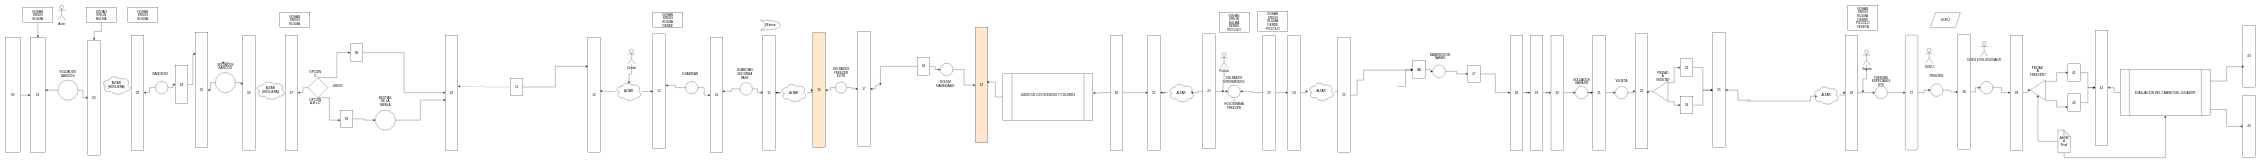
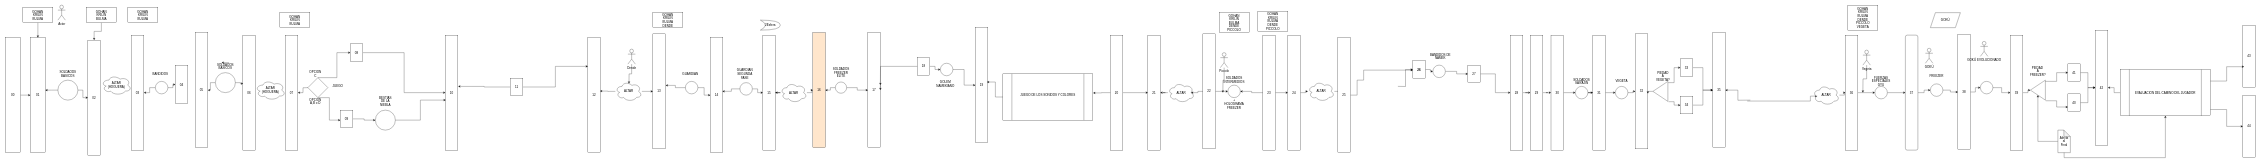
(193, 55) -> none
(981, 85) -> (981, 85)
(474, 86) -> (474, 86)
(864, 89) -> (874, 90)
